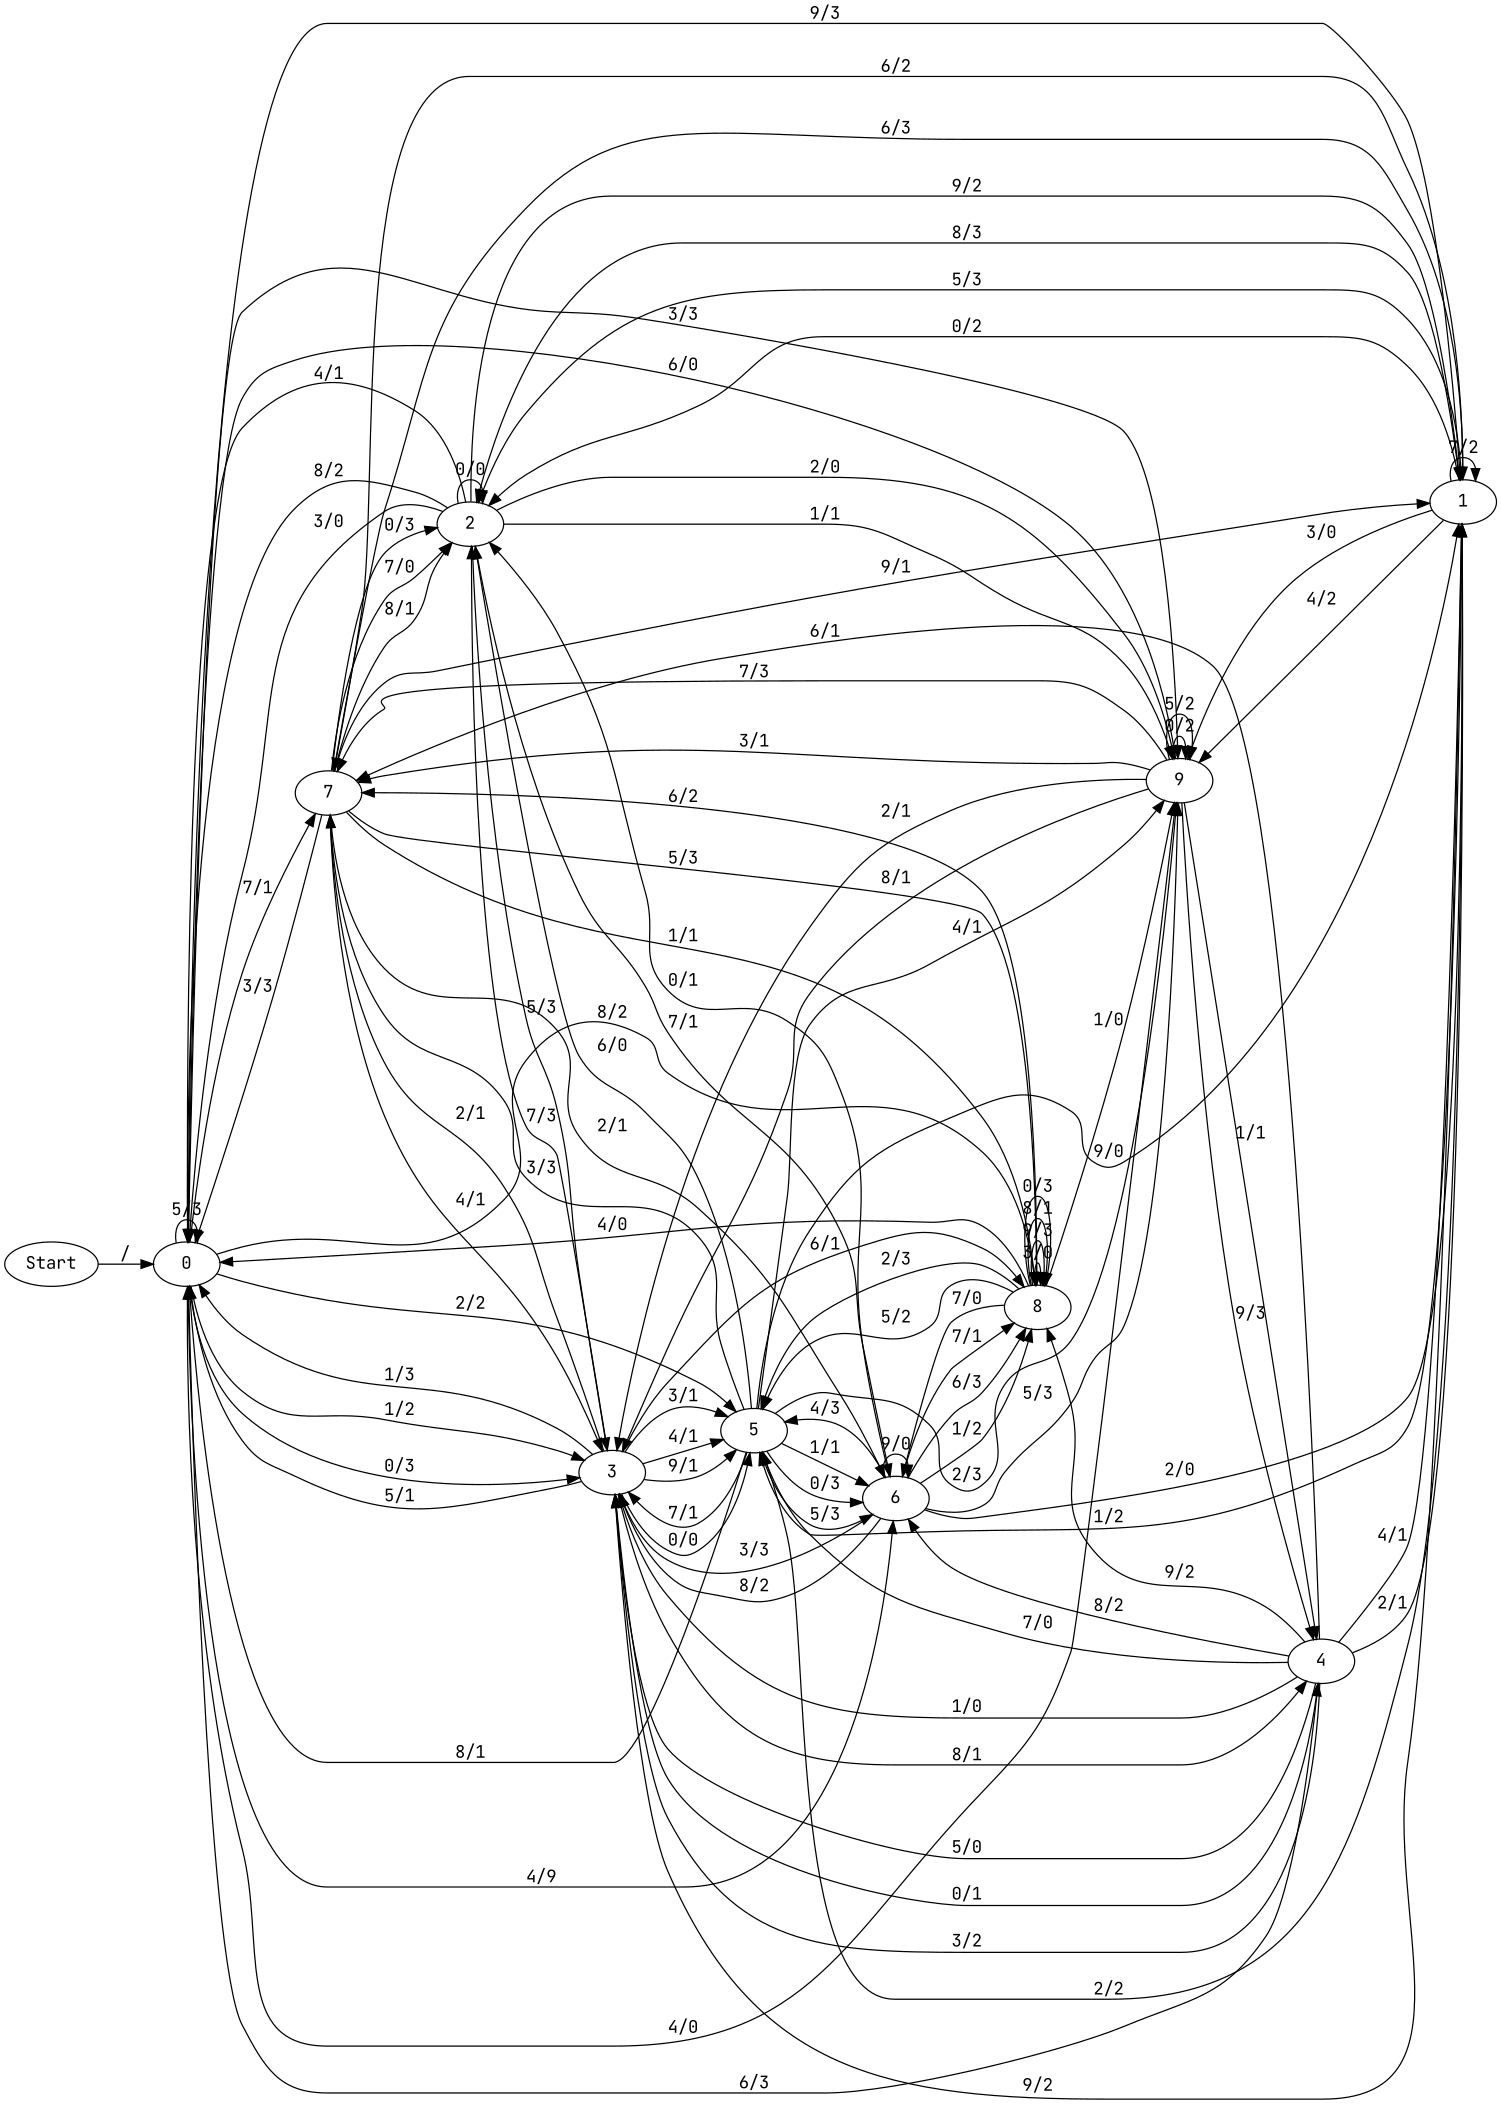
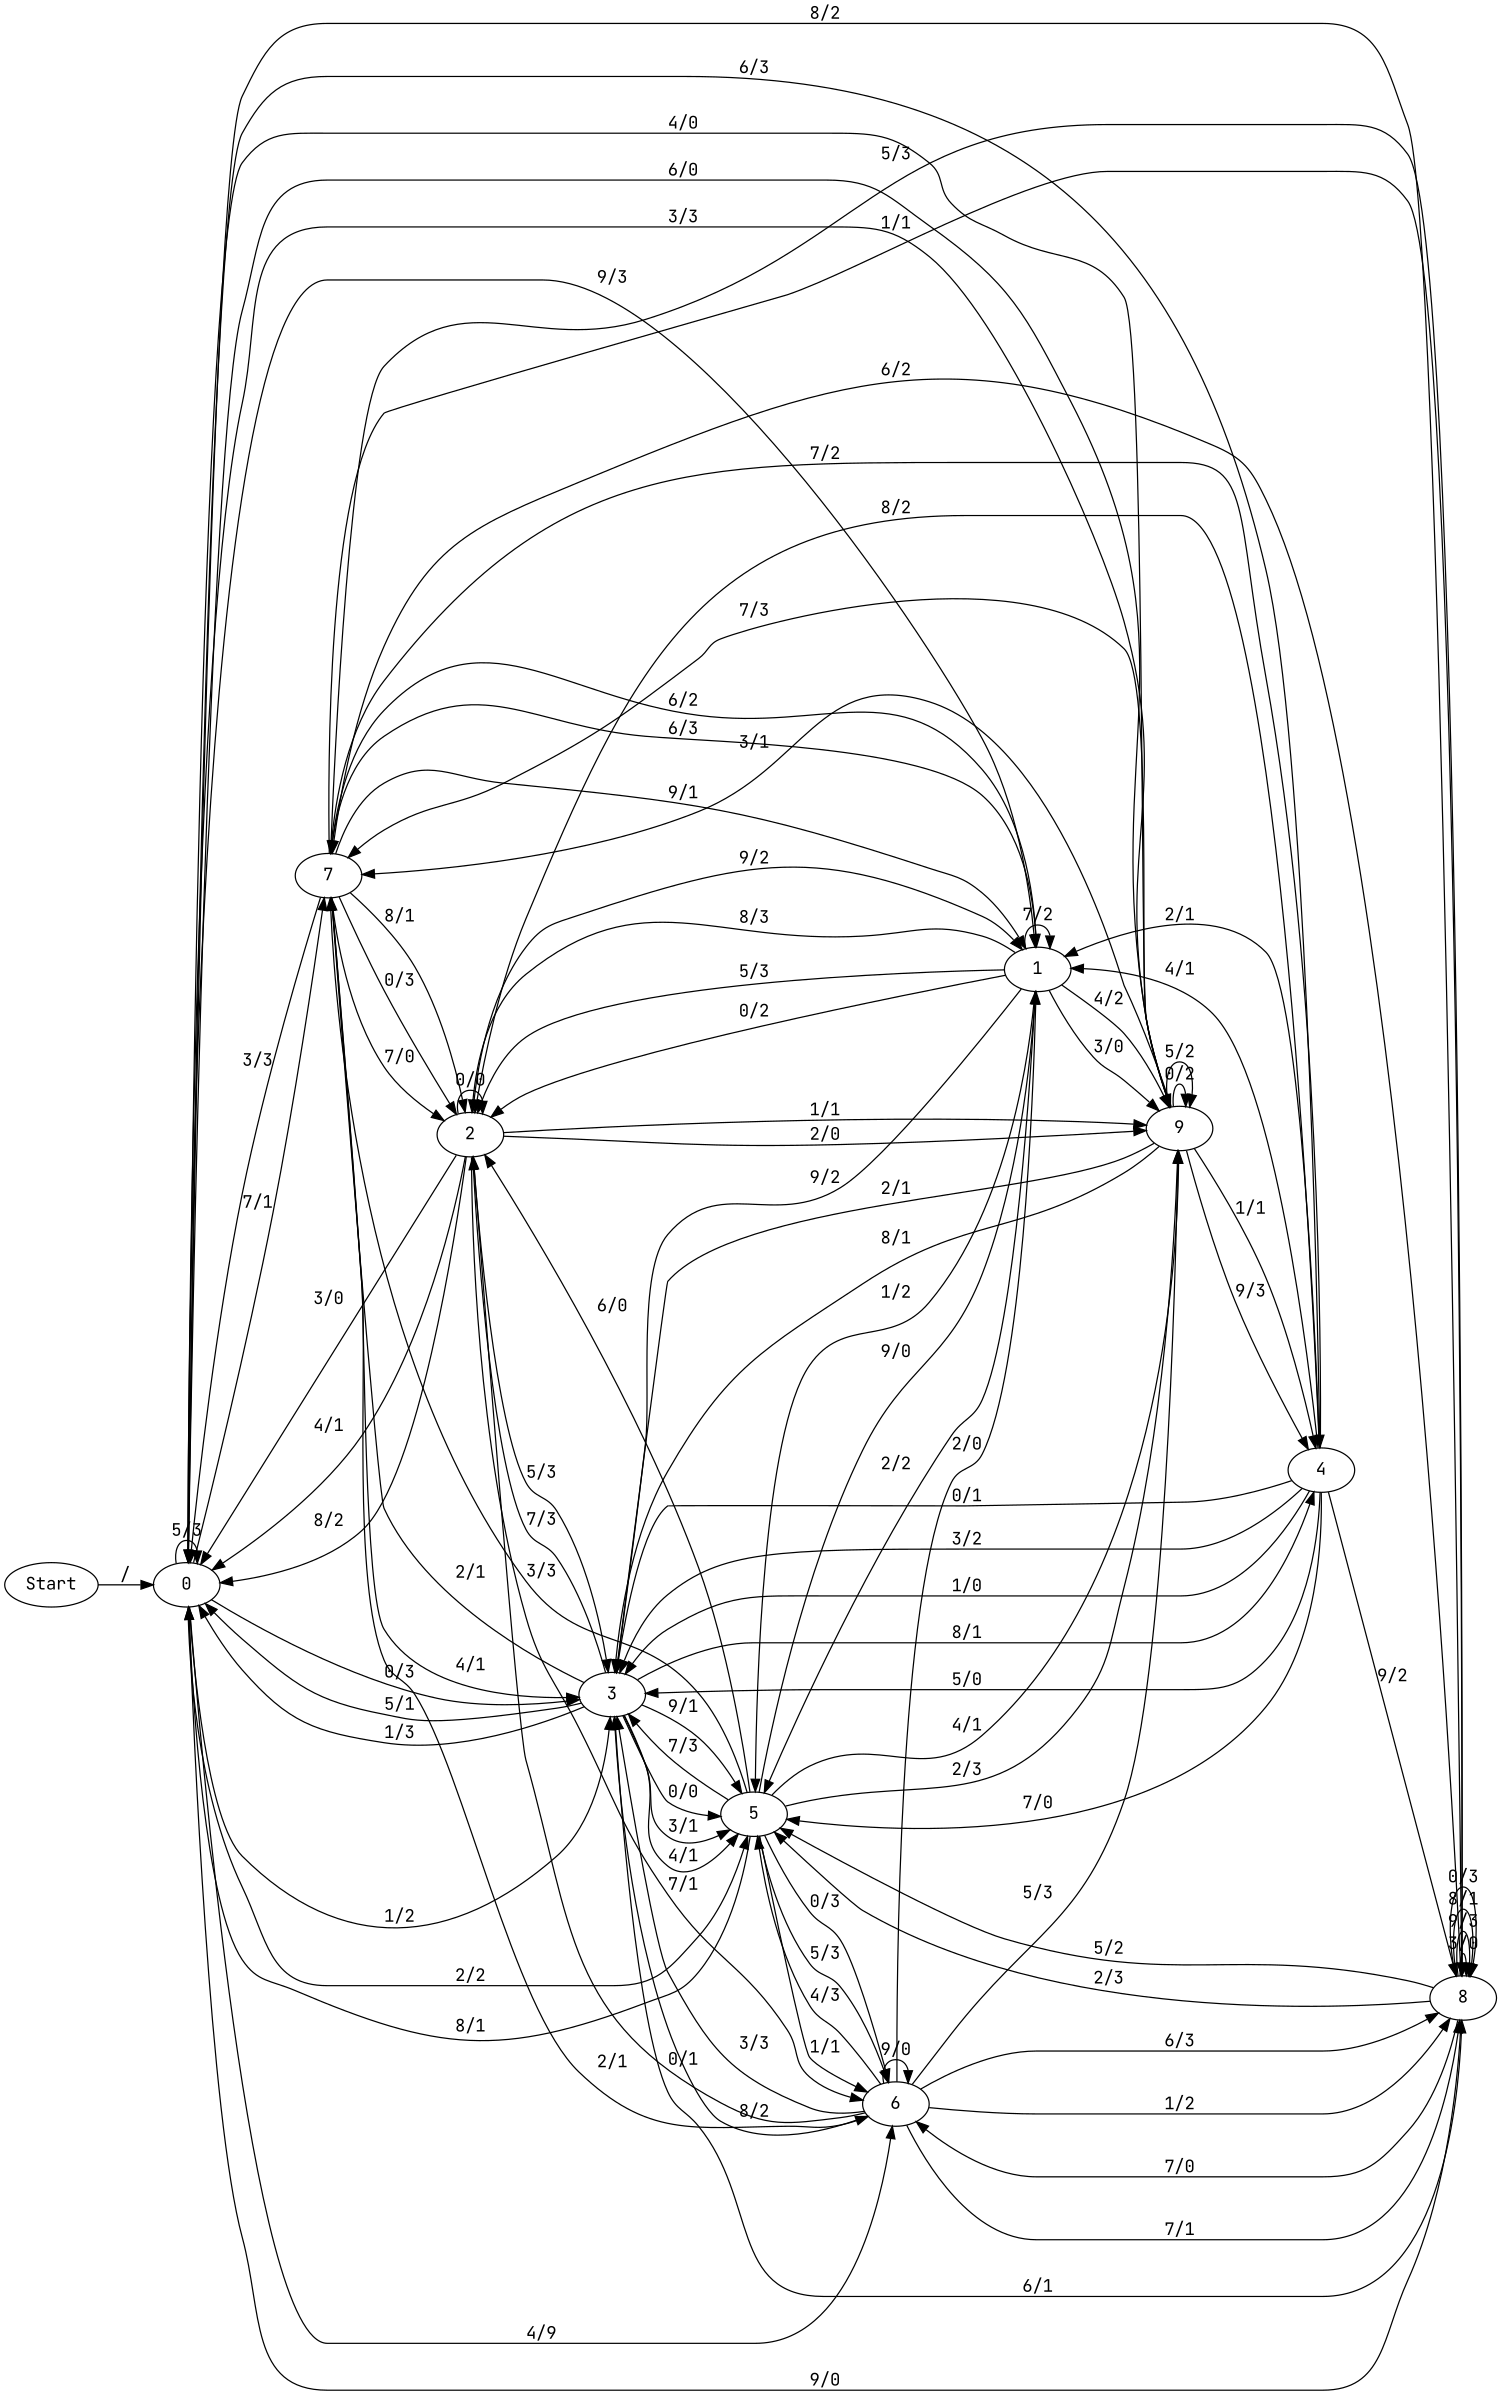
(825, 632) -> (825, 454)
(1118, 1053) -> none
(612, 1225) -> (825, 2381)
(683, 1514) -> (683, 1747)
(1092, 1615) -> (1183, 518)
